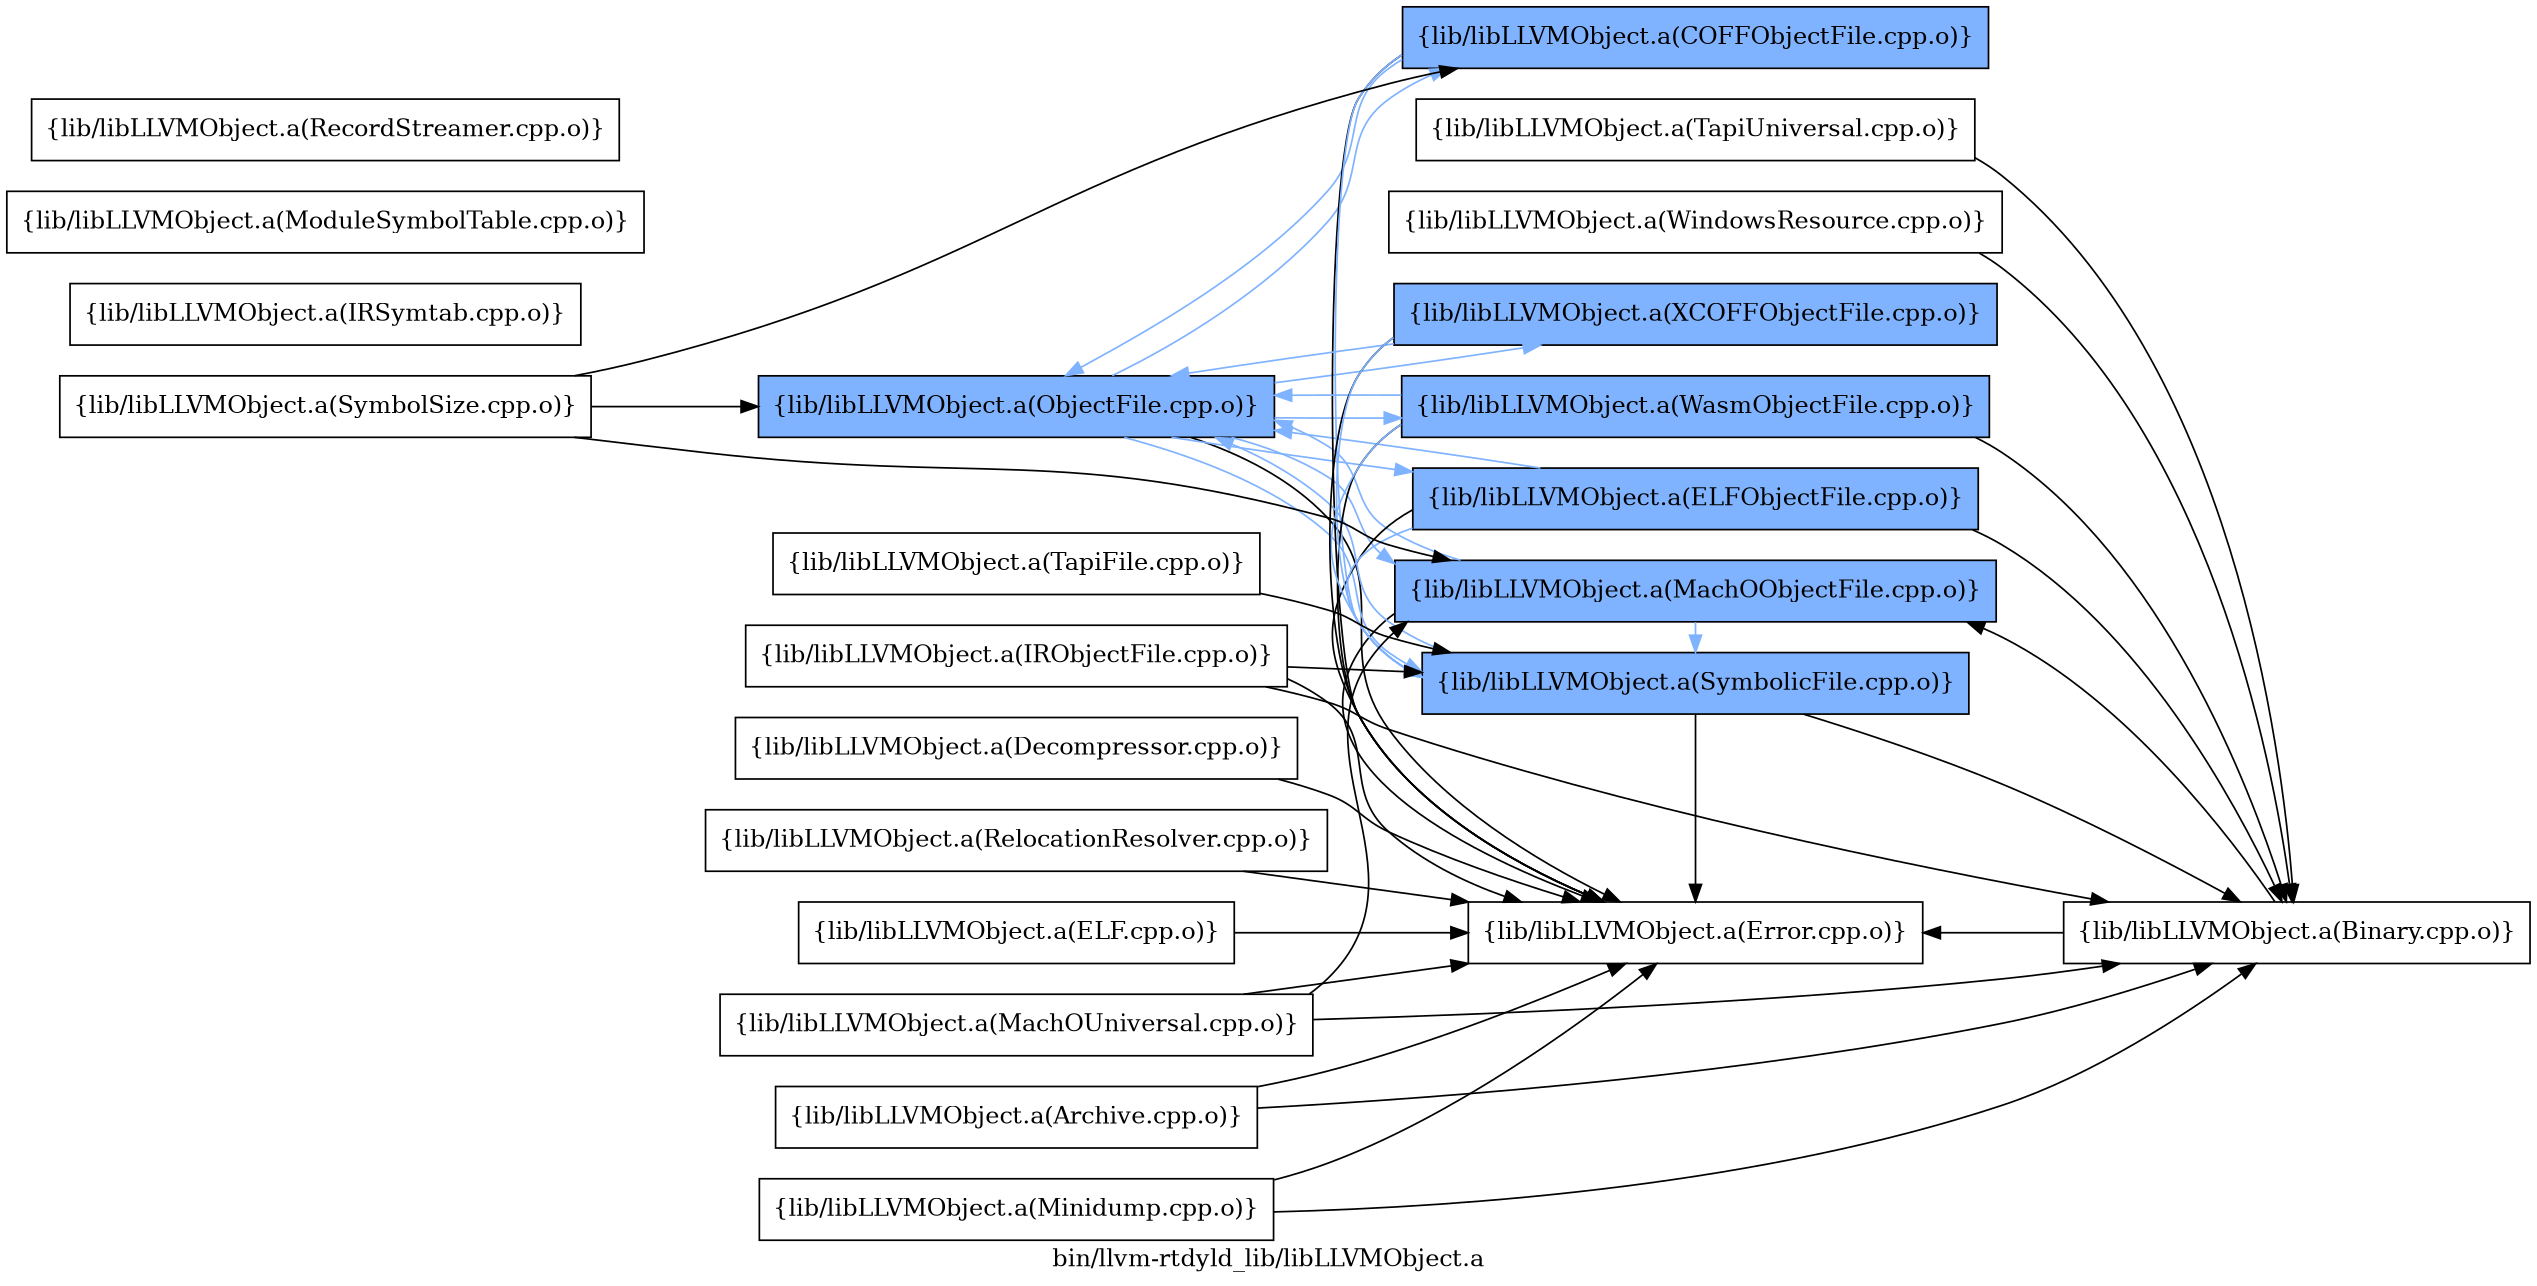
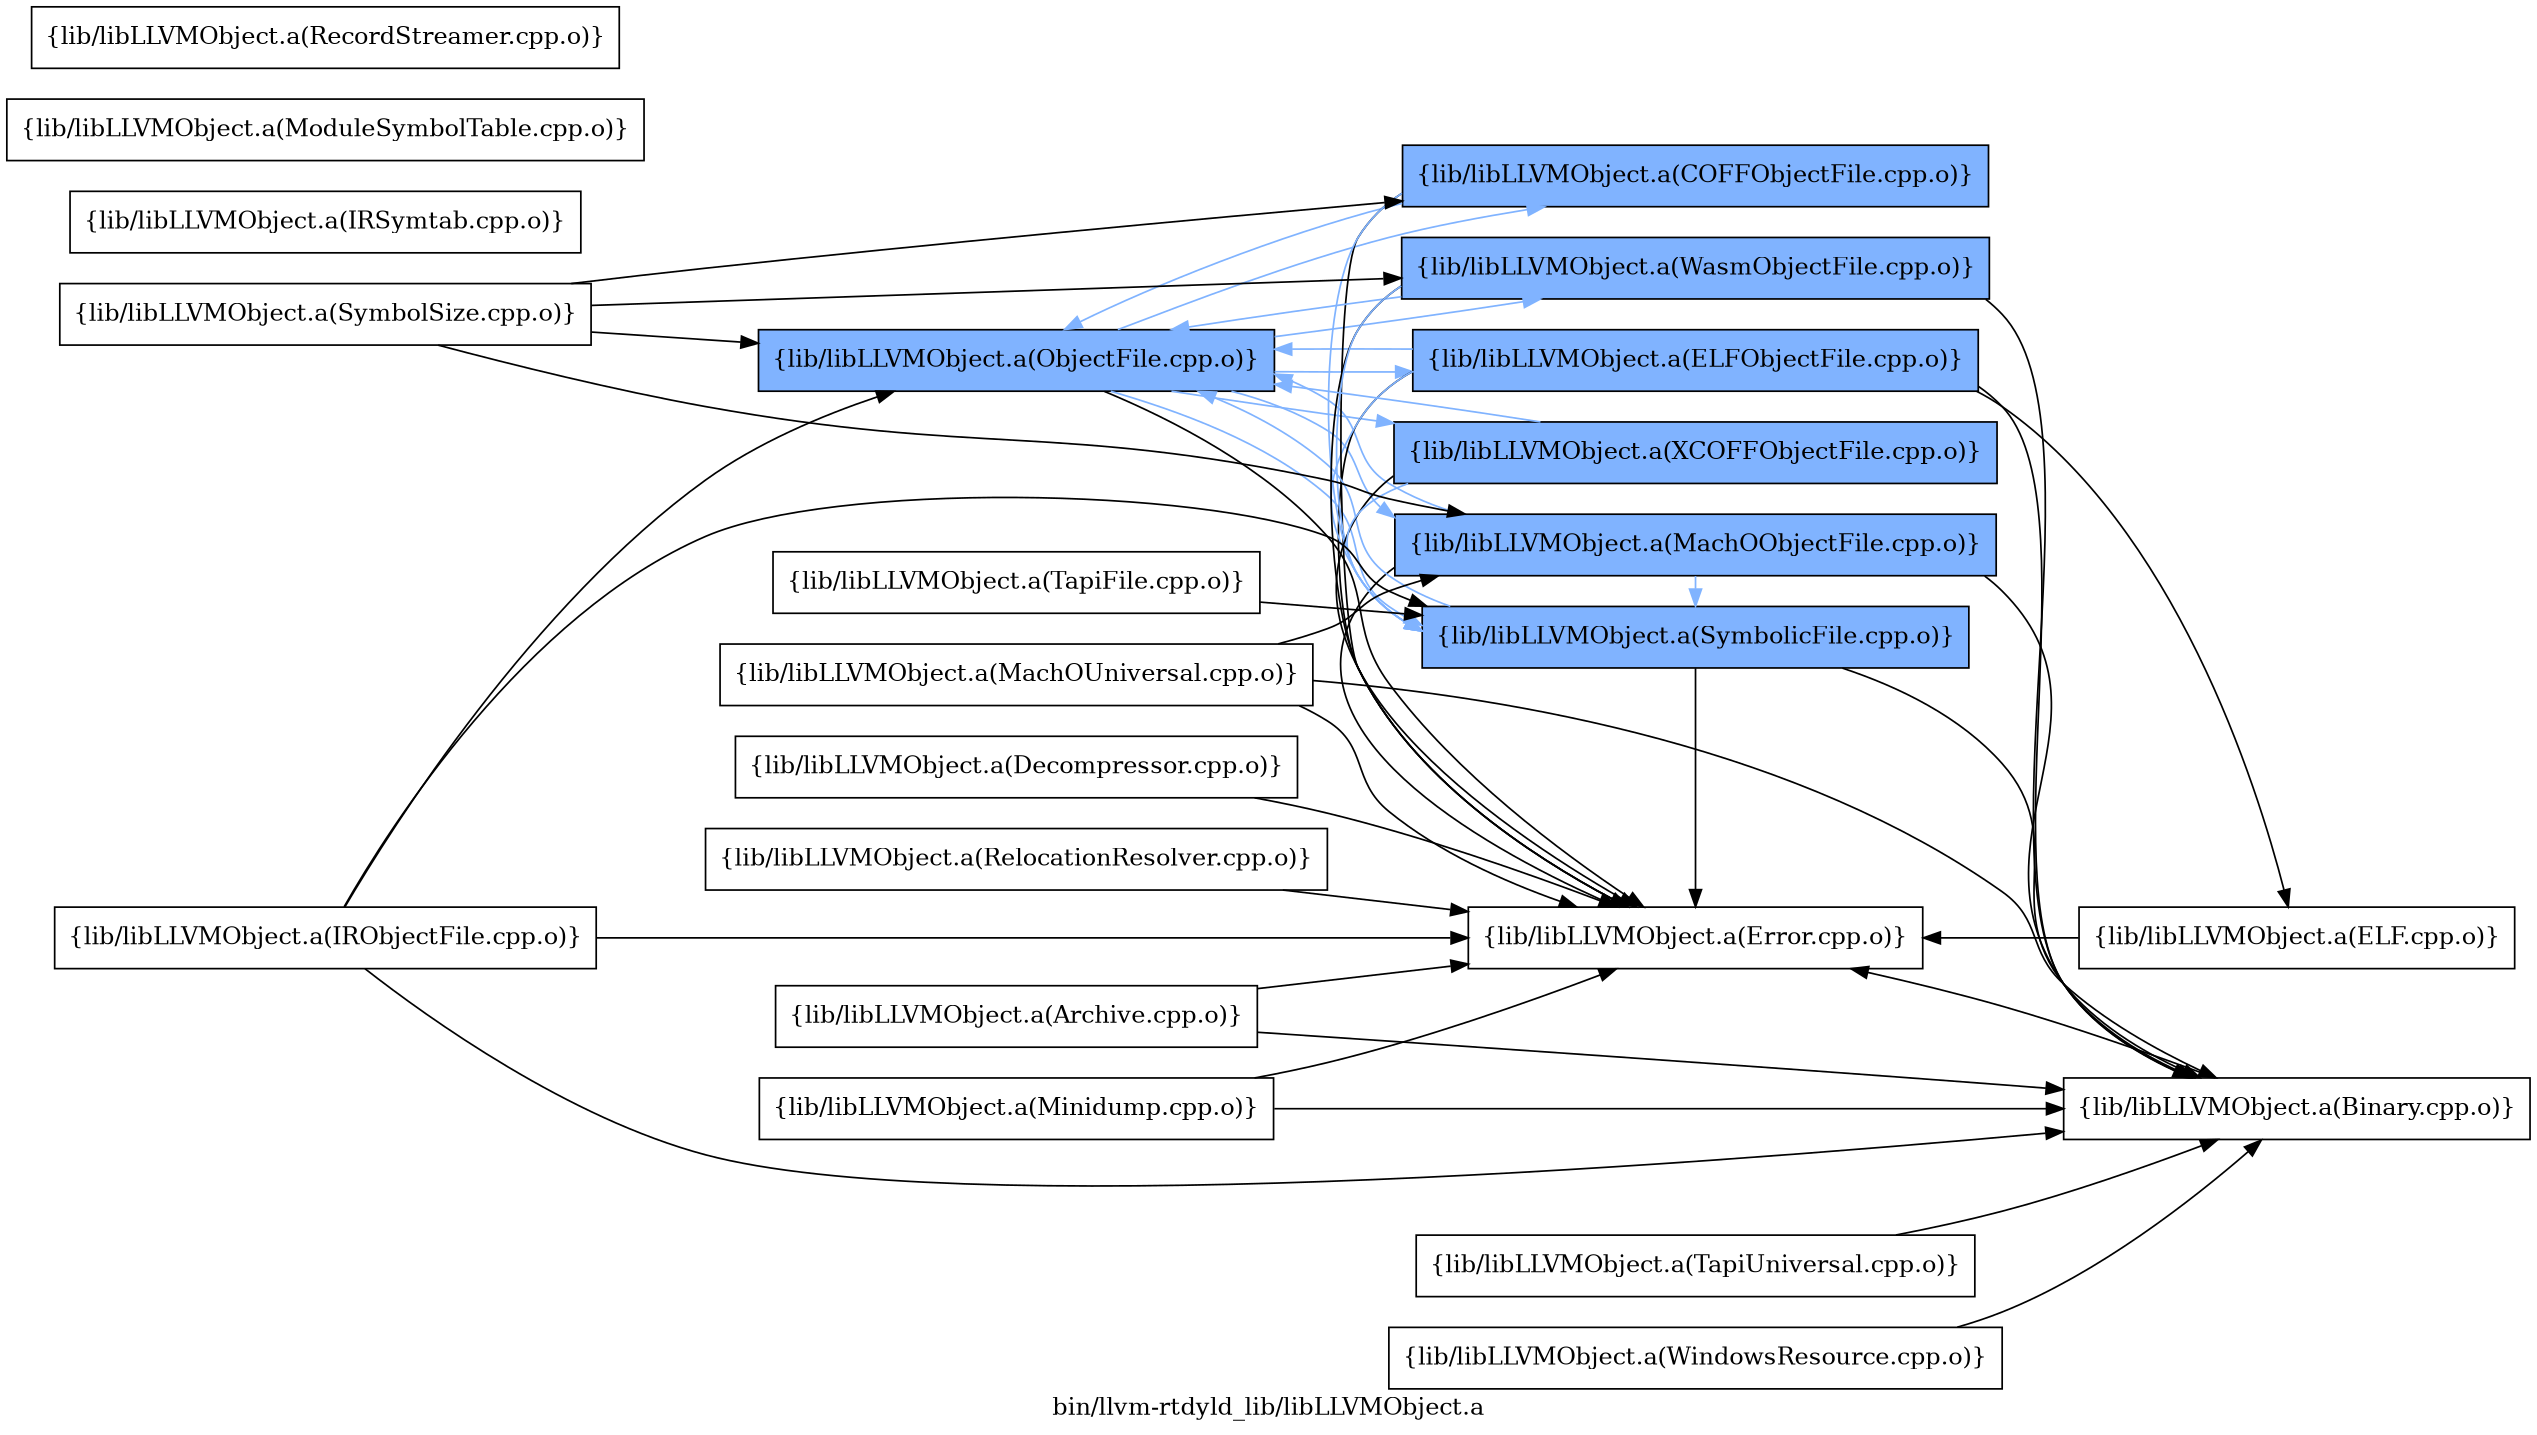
none -> (987, 292)
none -> (568, 604)
none -> (2175, 612)
(2146, 746) -> (2048, 744)
